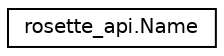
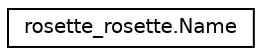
(112, 28) -> (131, 28)
